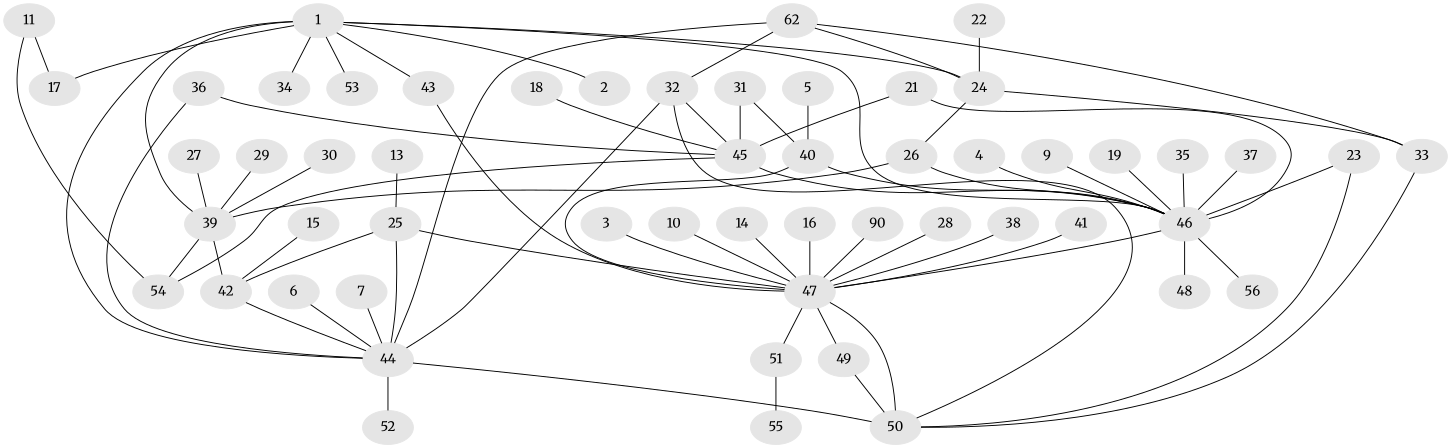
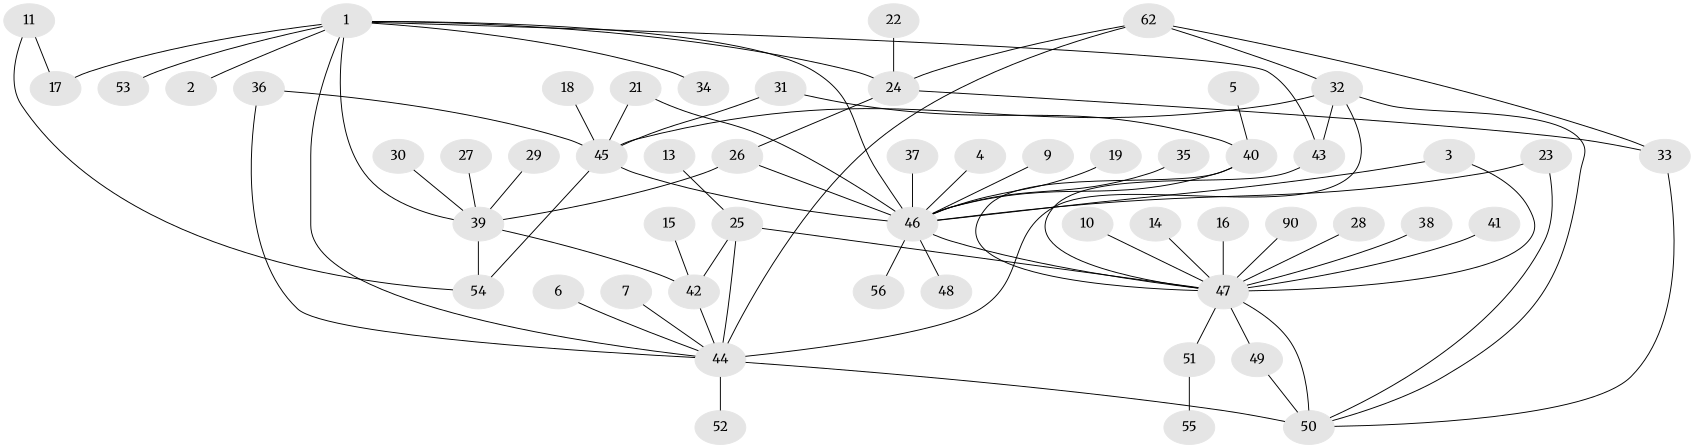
none -> (1328, 123)
none -> (1218, 190)
